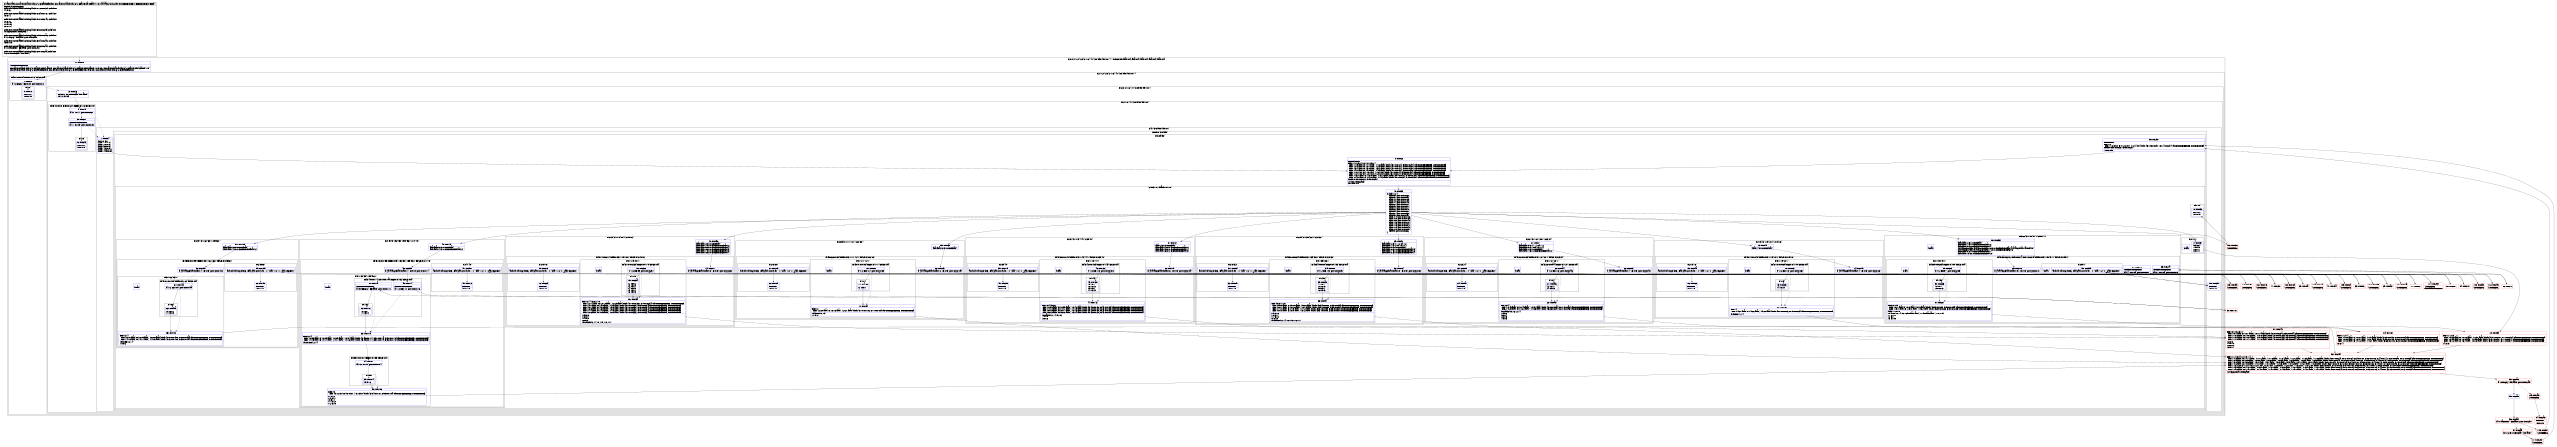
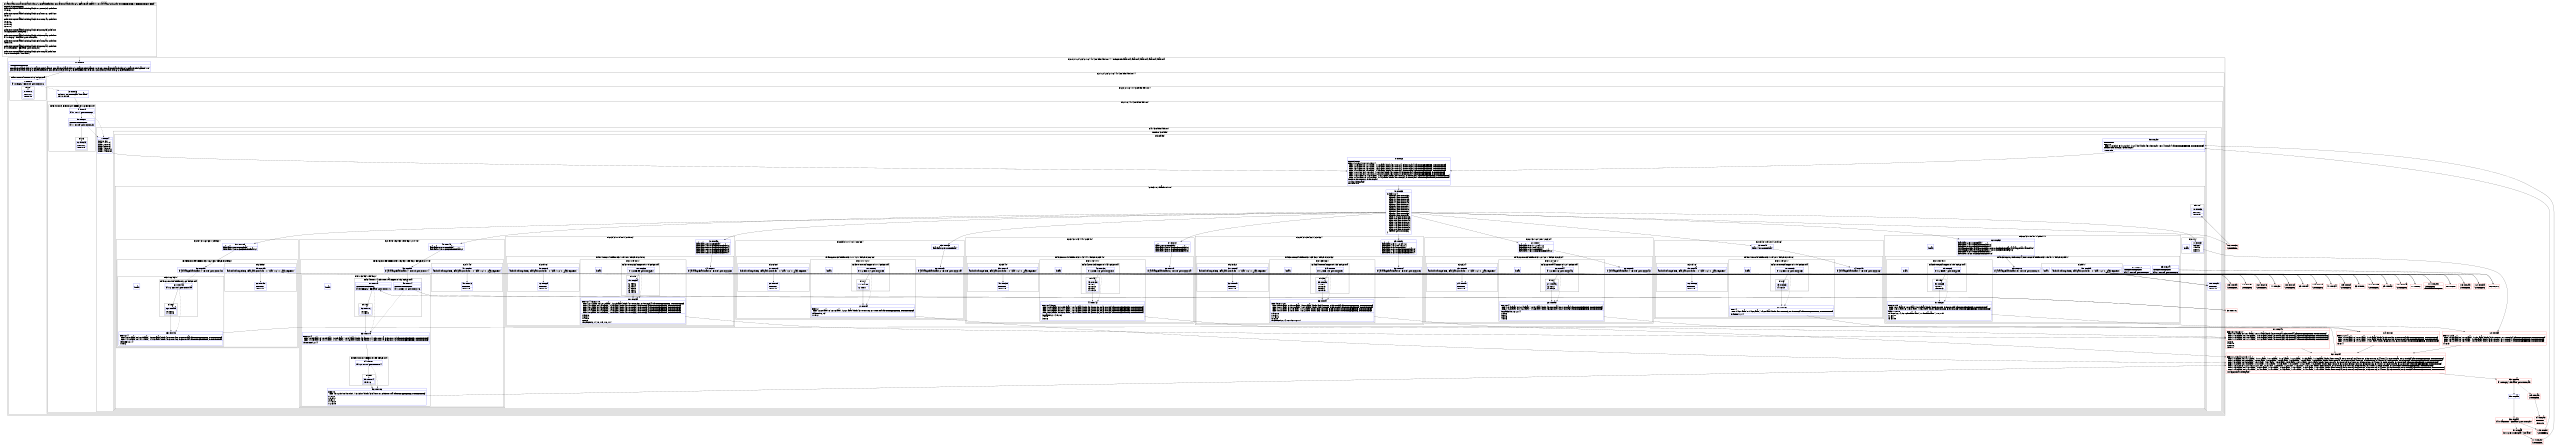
(2465, 286) -> none
